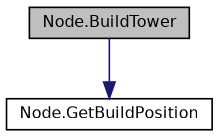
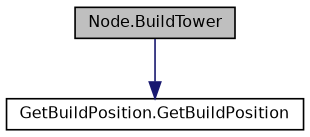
(109, 114) -> (155, 114)
